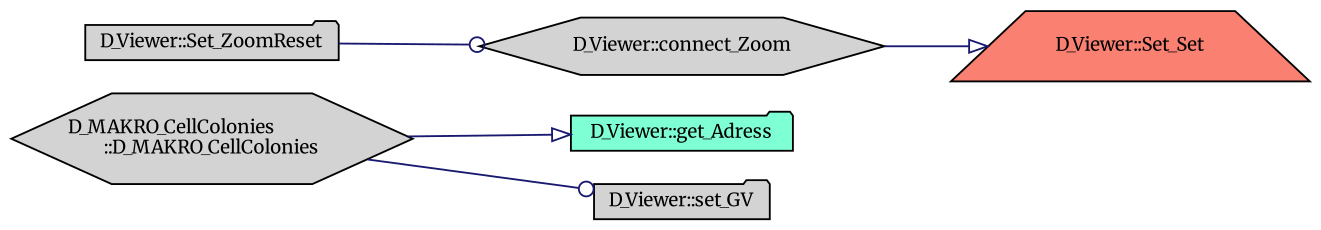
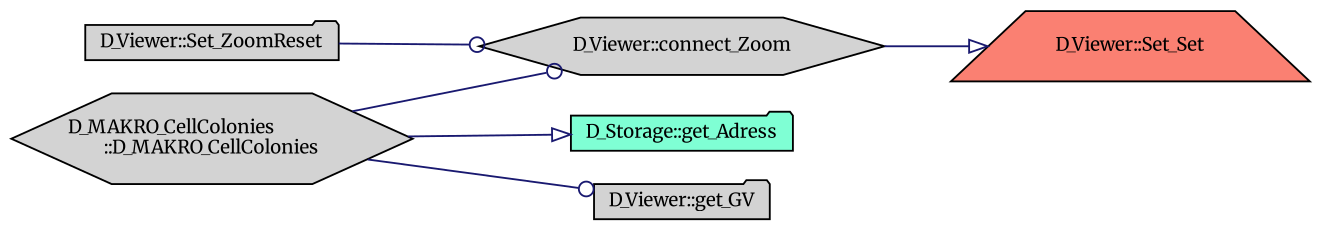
none -> (449, 92)
(682, 133) -> (682, 133)
(682, 202) -> (682, 202)
